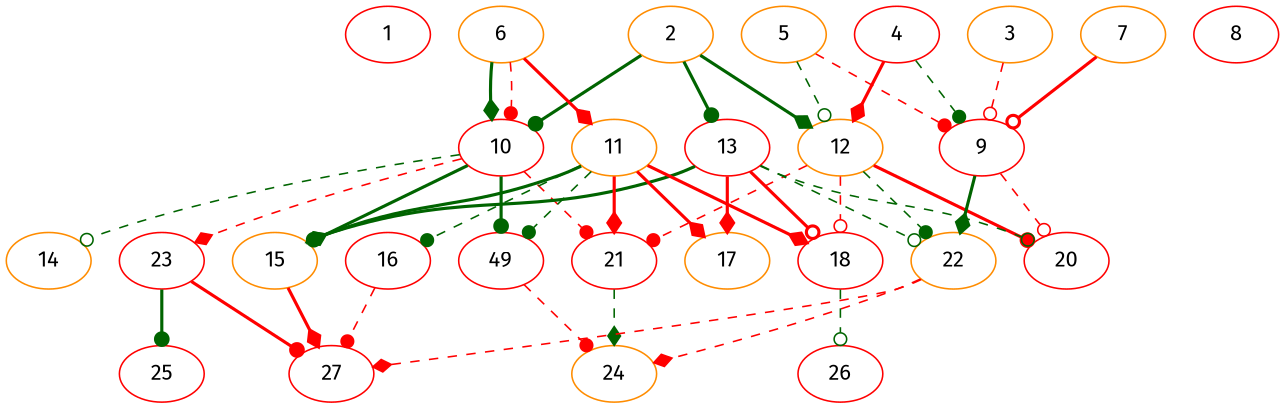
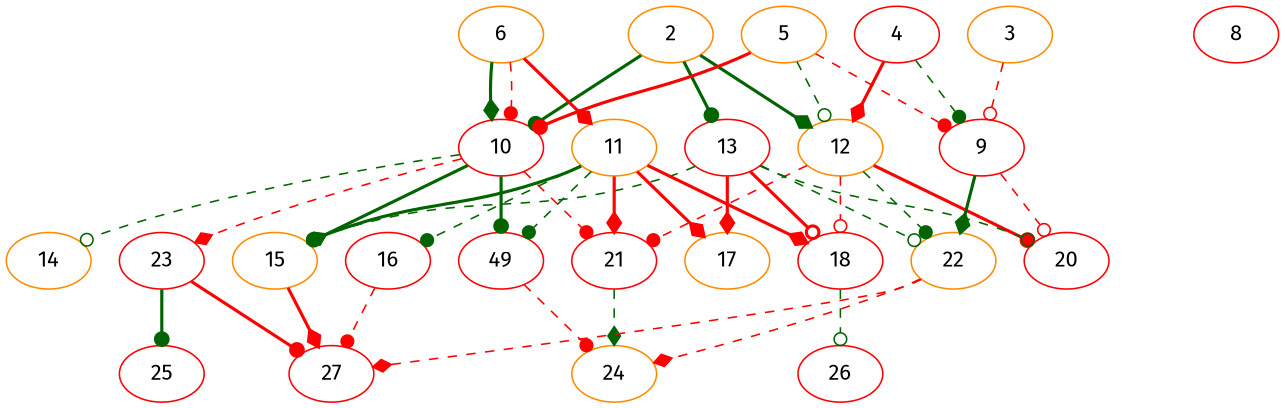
(388, 35) -> none
(1123, 35) -> none
none -> (649, 89)
(530, 202) -> (530, 202)
